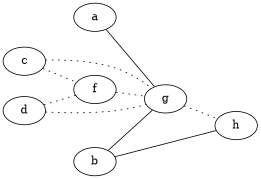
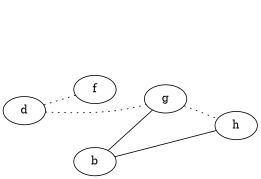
(95, 17) -> none
(24, 61) -> none
(130, 94) -> none
